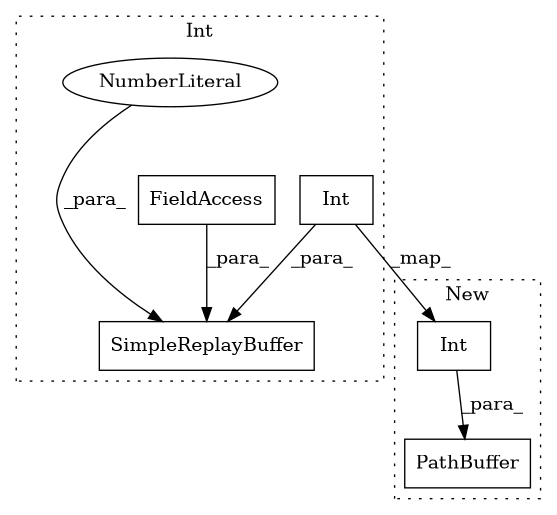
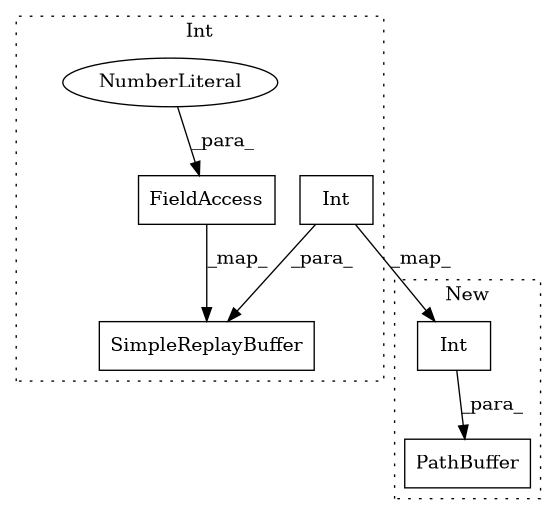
(59, 214) -> (186, 135)
(238, 259) -> (238, 259)
